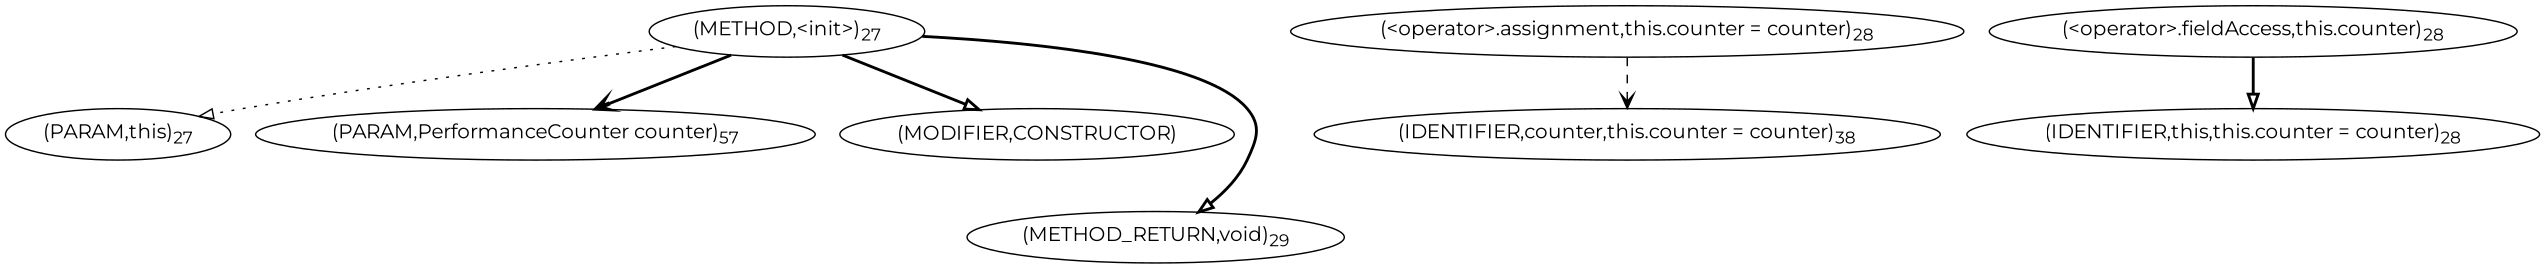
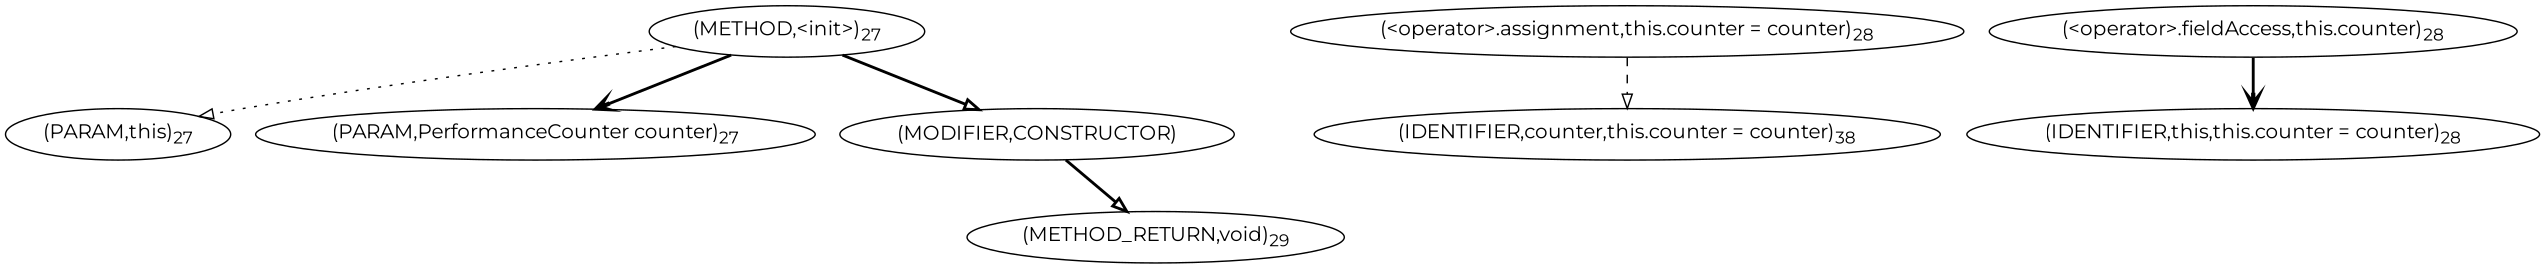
(1146, 63) -> (1091, 181)
(1627, 76) -> (1627, 76)
(2253, 76) -> (2253, 76)
(729, 132) -> (729, 132)
